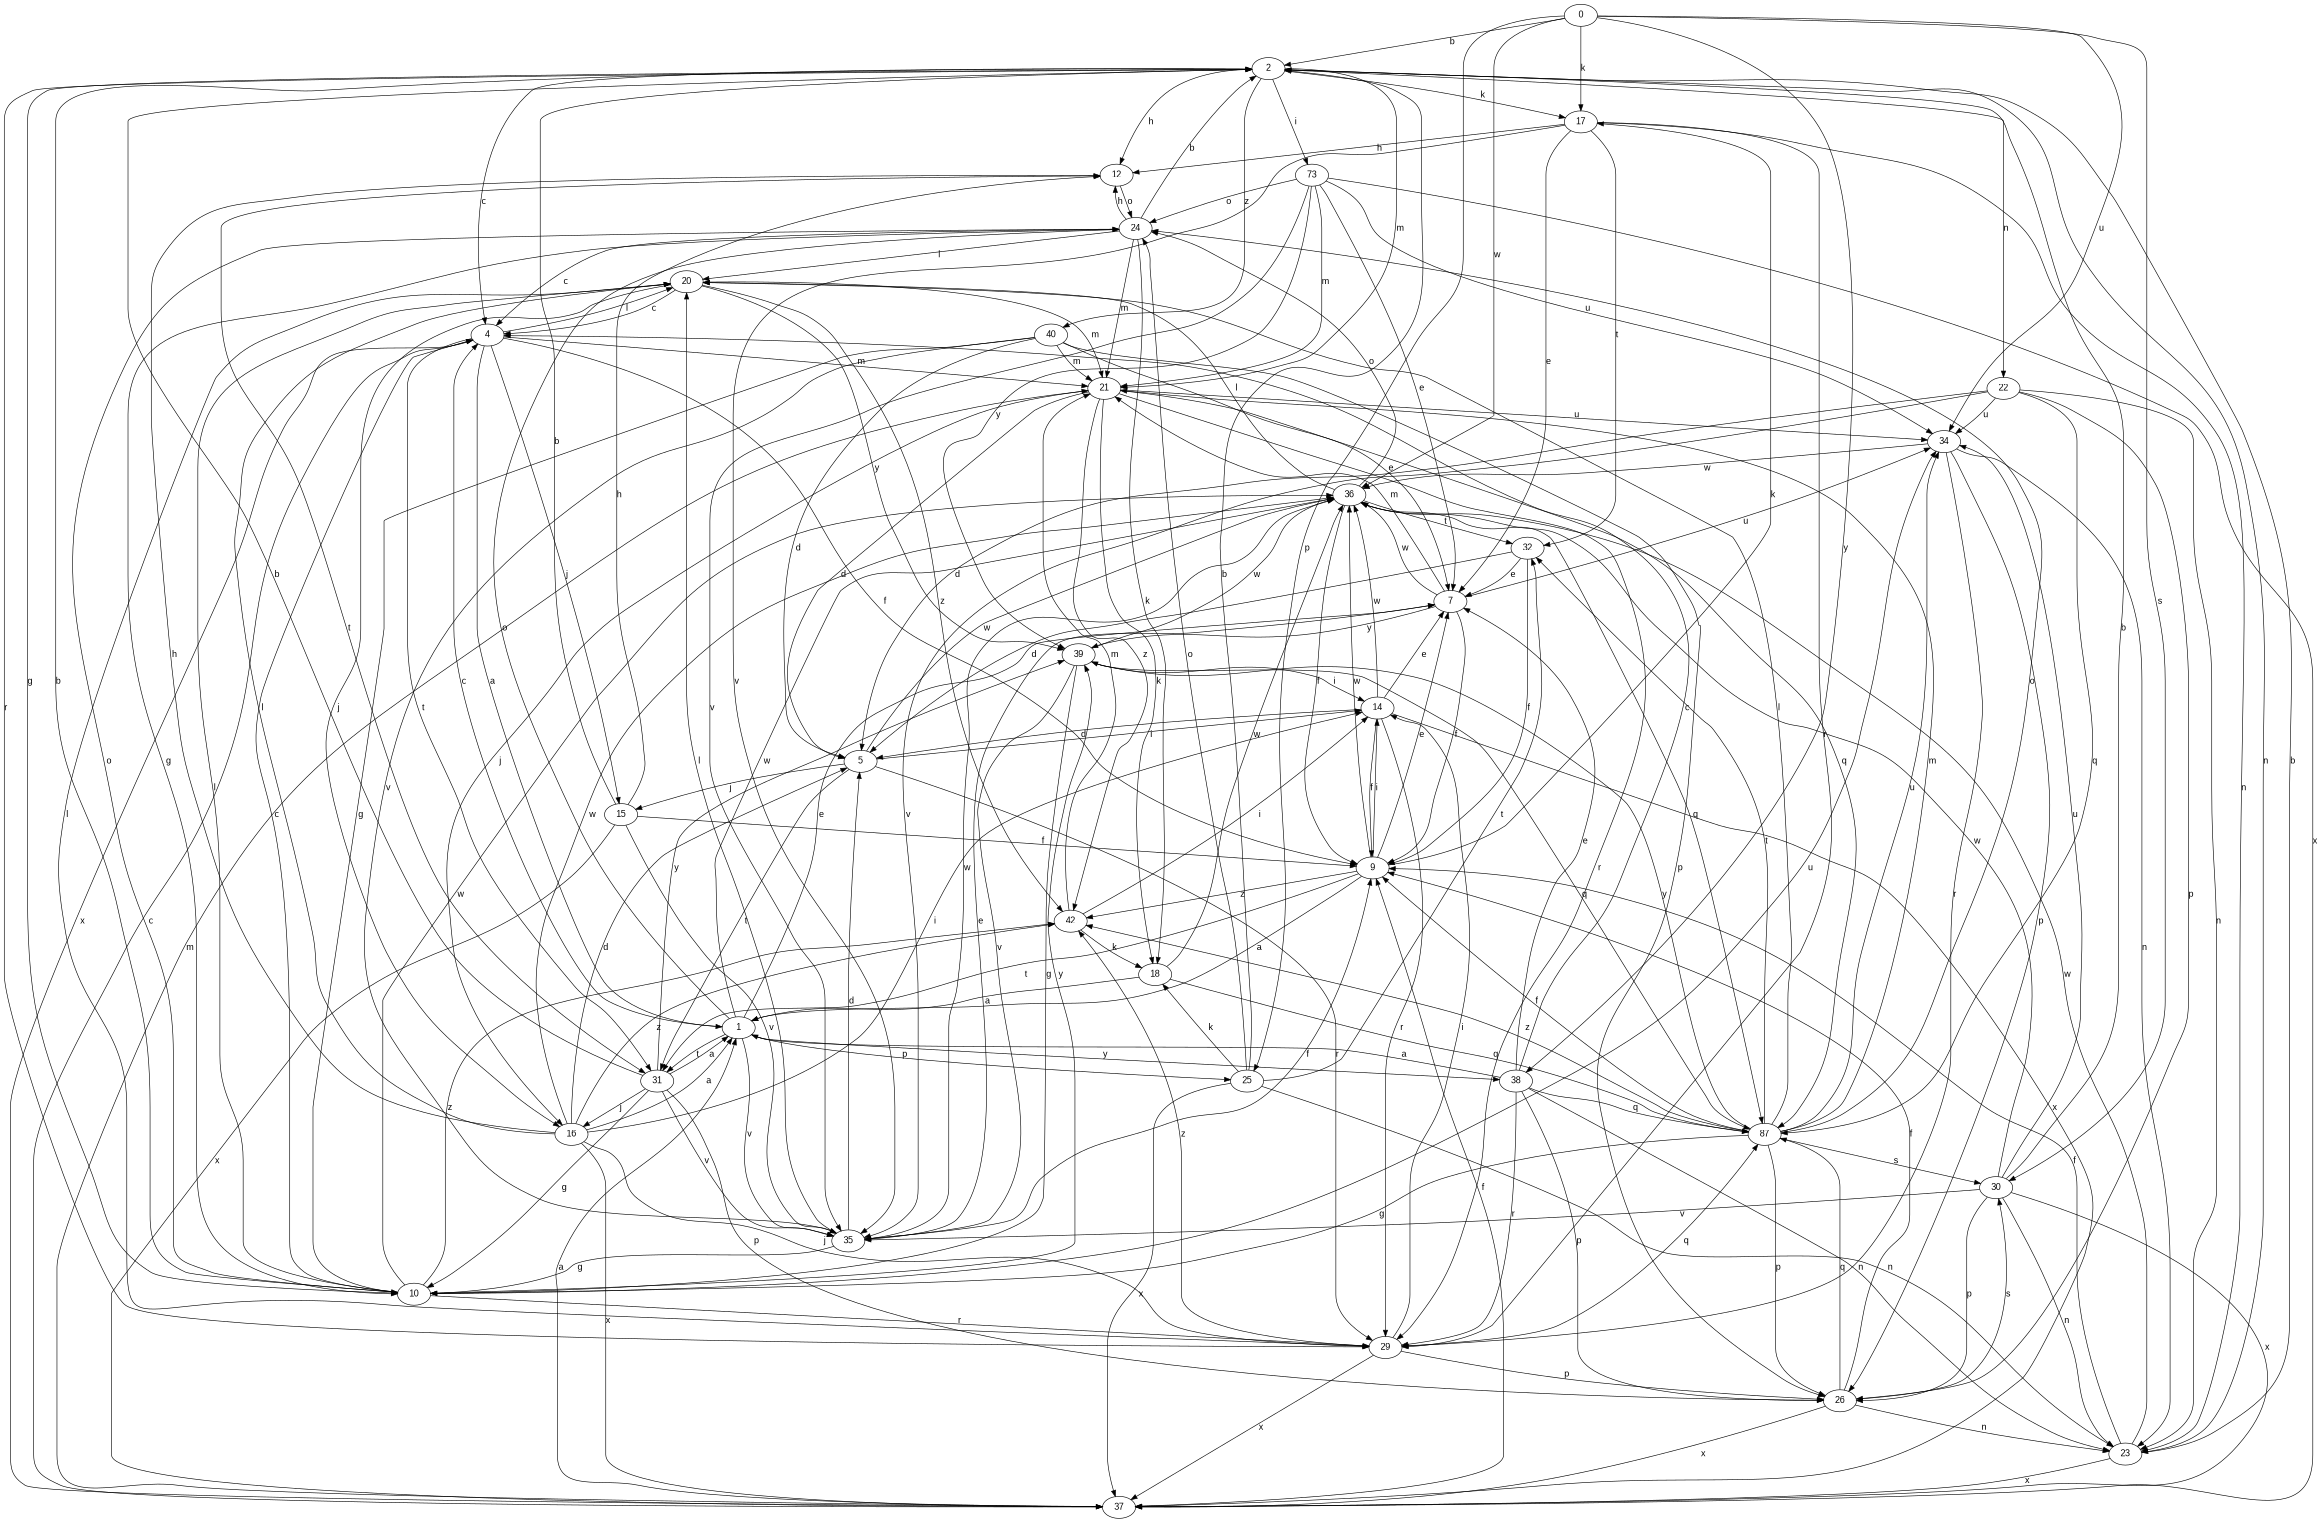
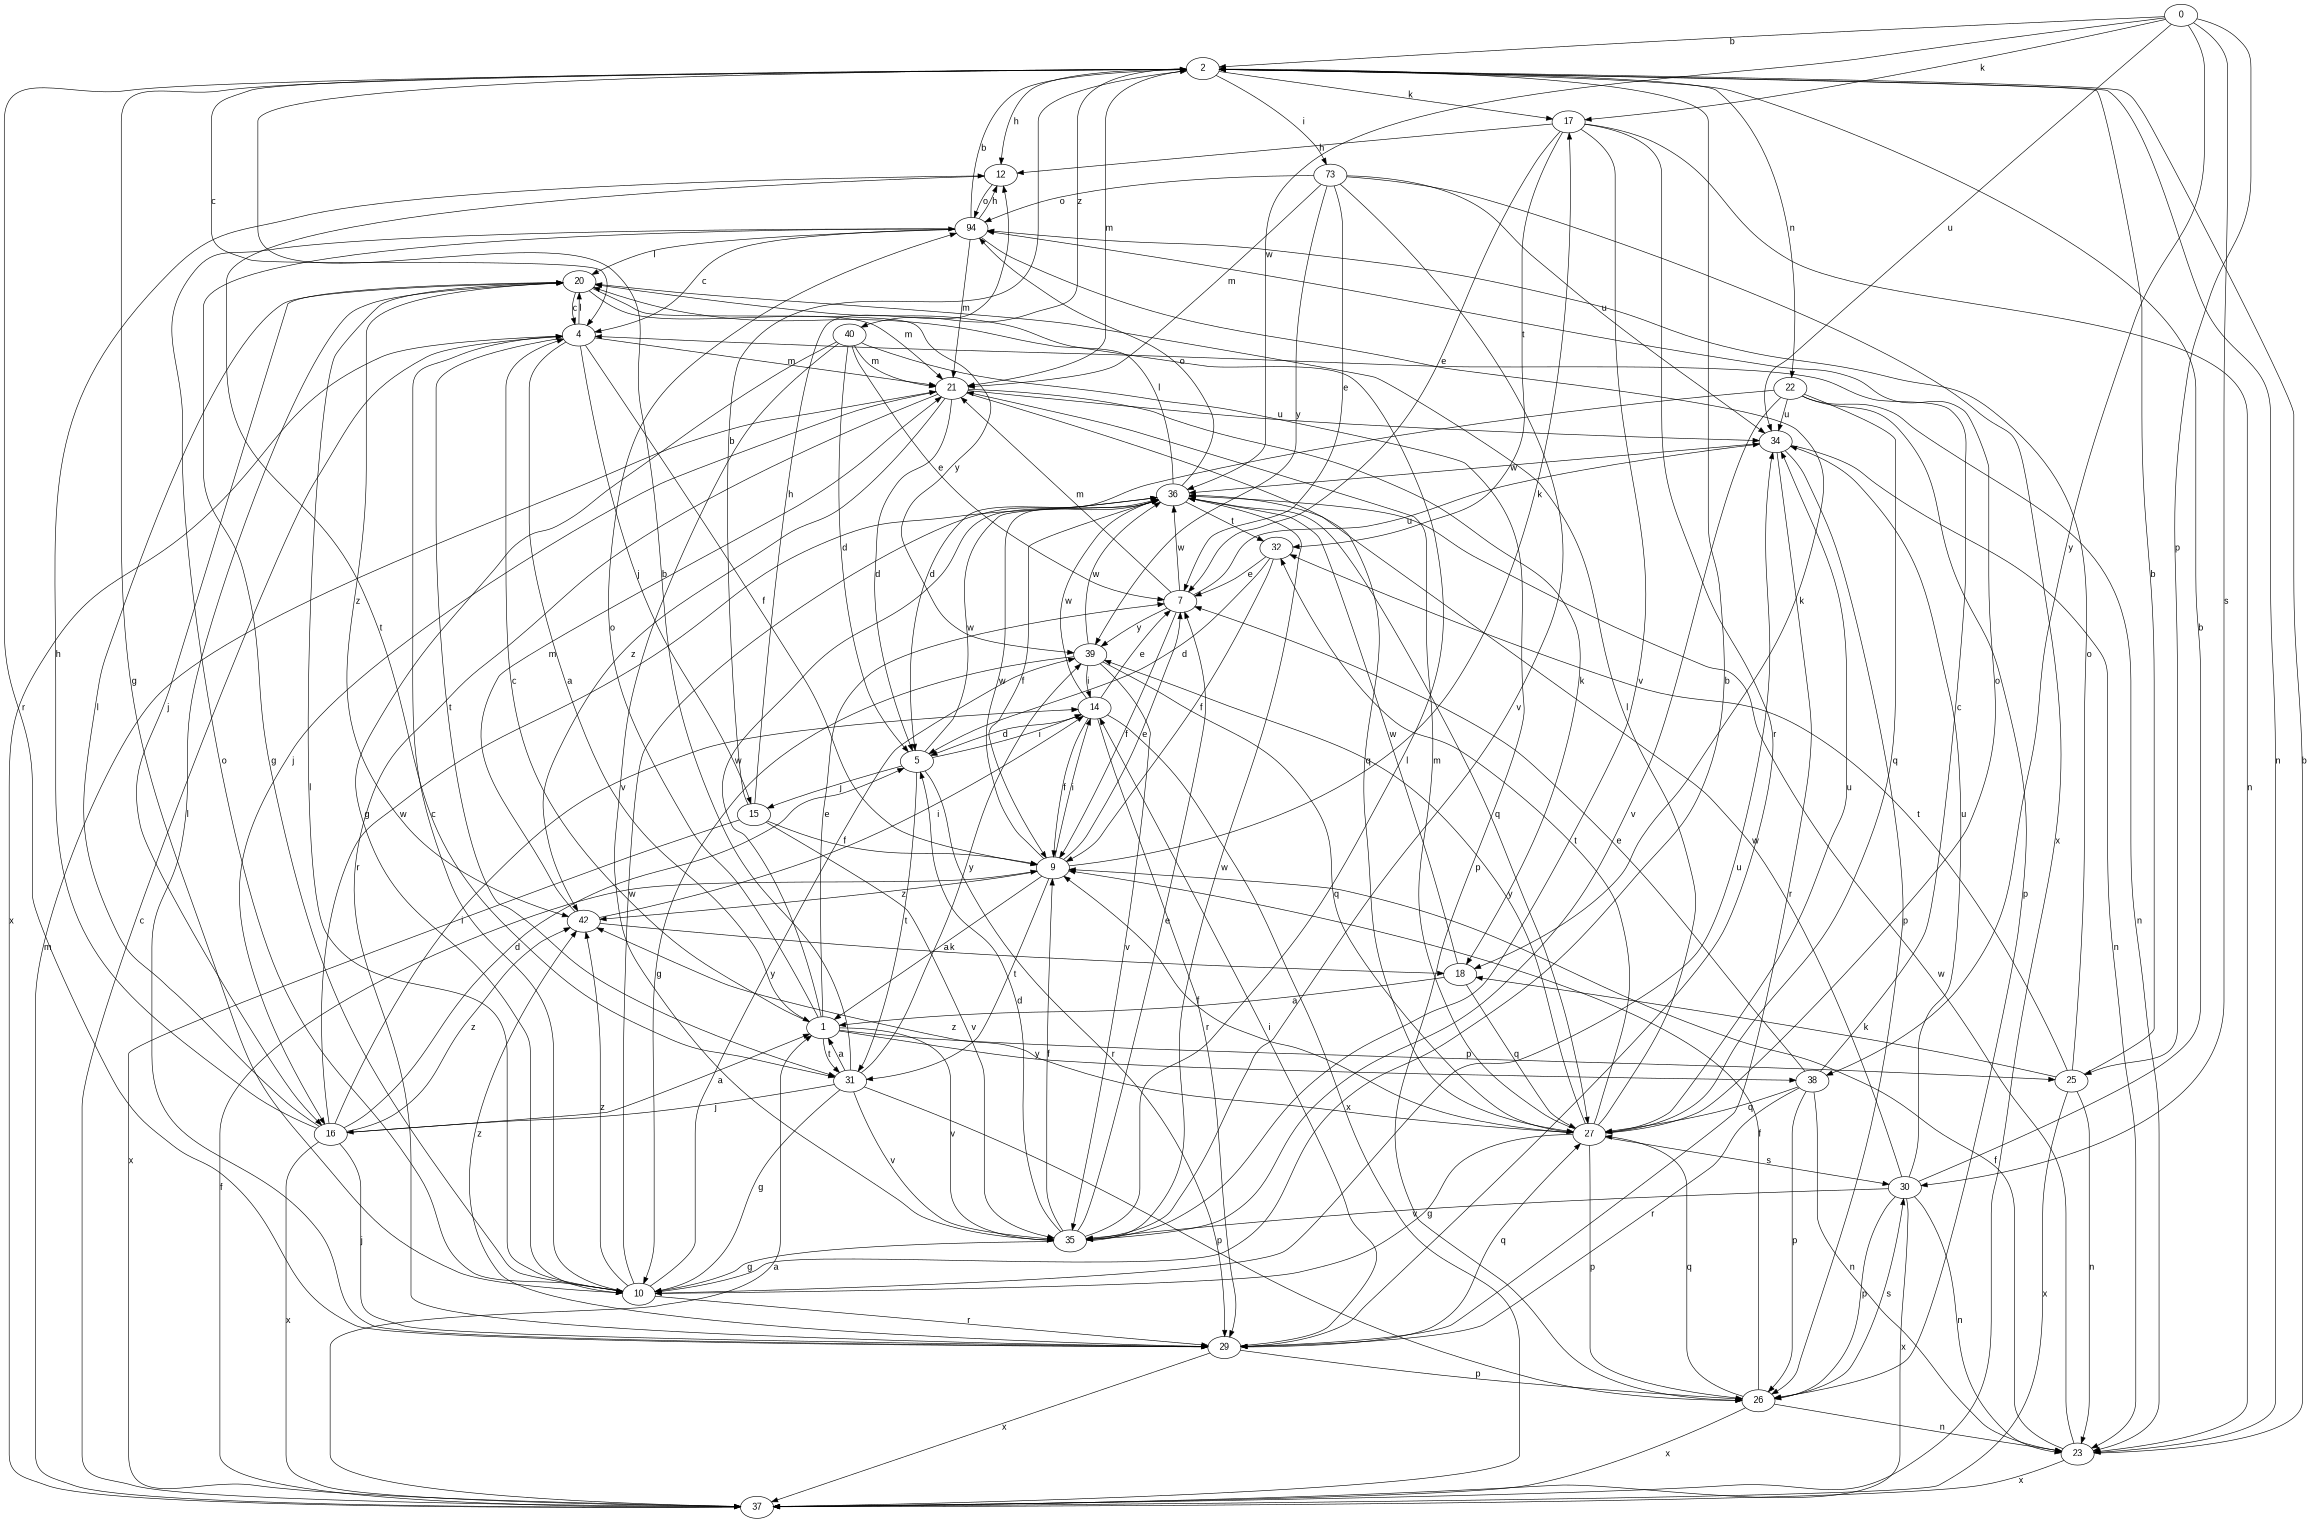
(1136, 228) -> (971, 228)
(1130, 1047) -> none
(1765, 1134) -> (1589, 1134)
